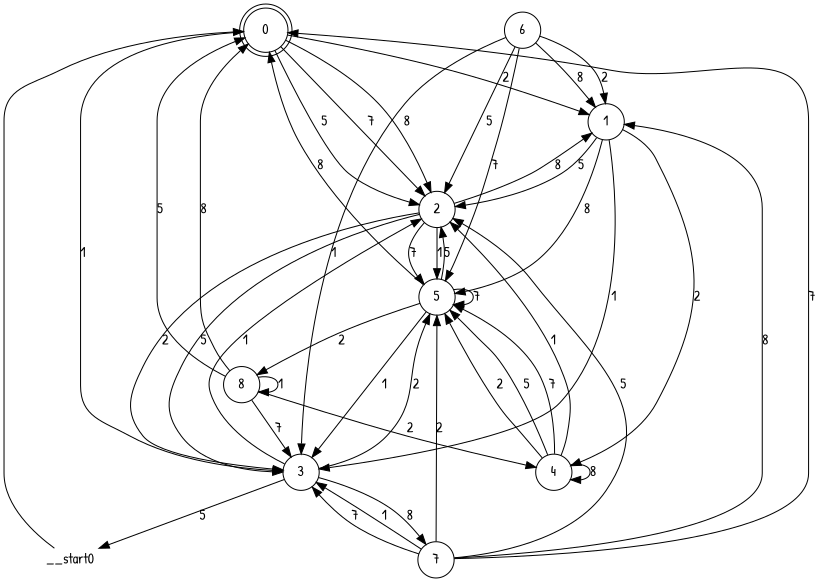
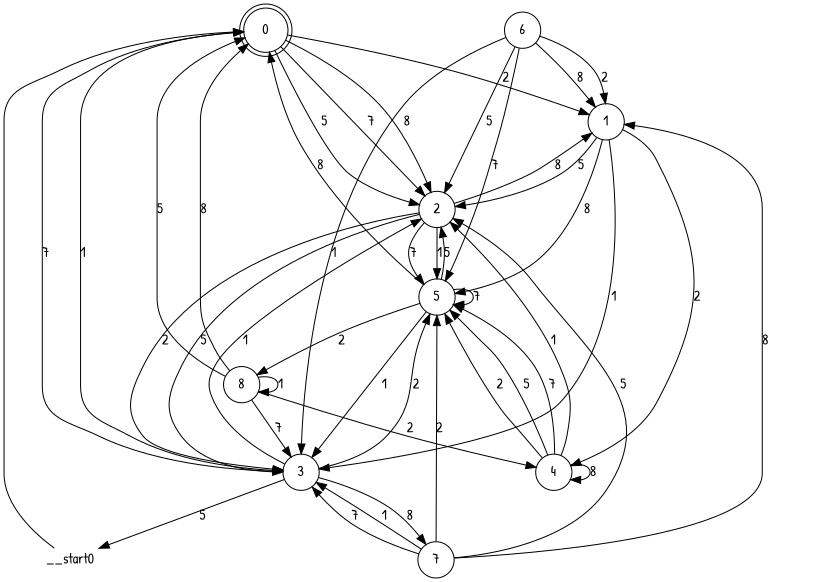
(809, 214) -> (42, 277)
